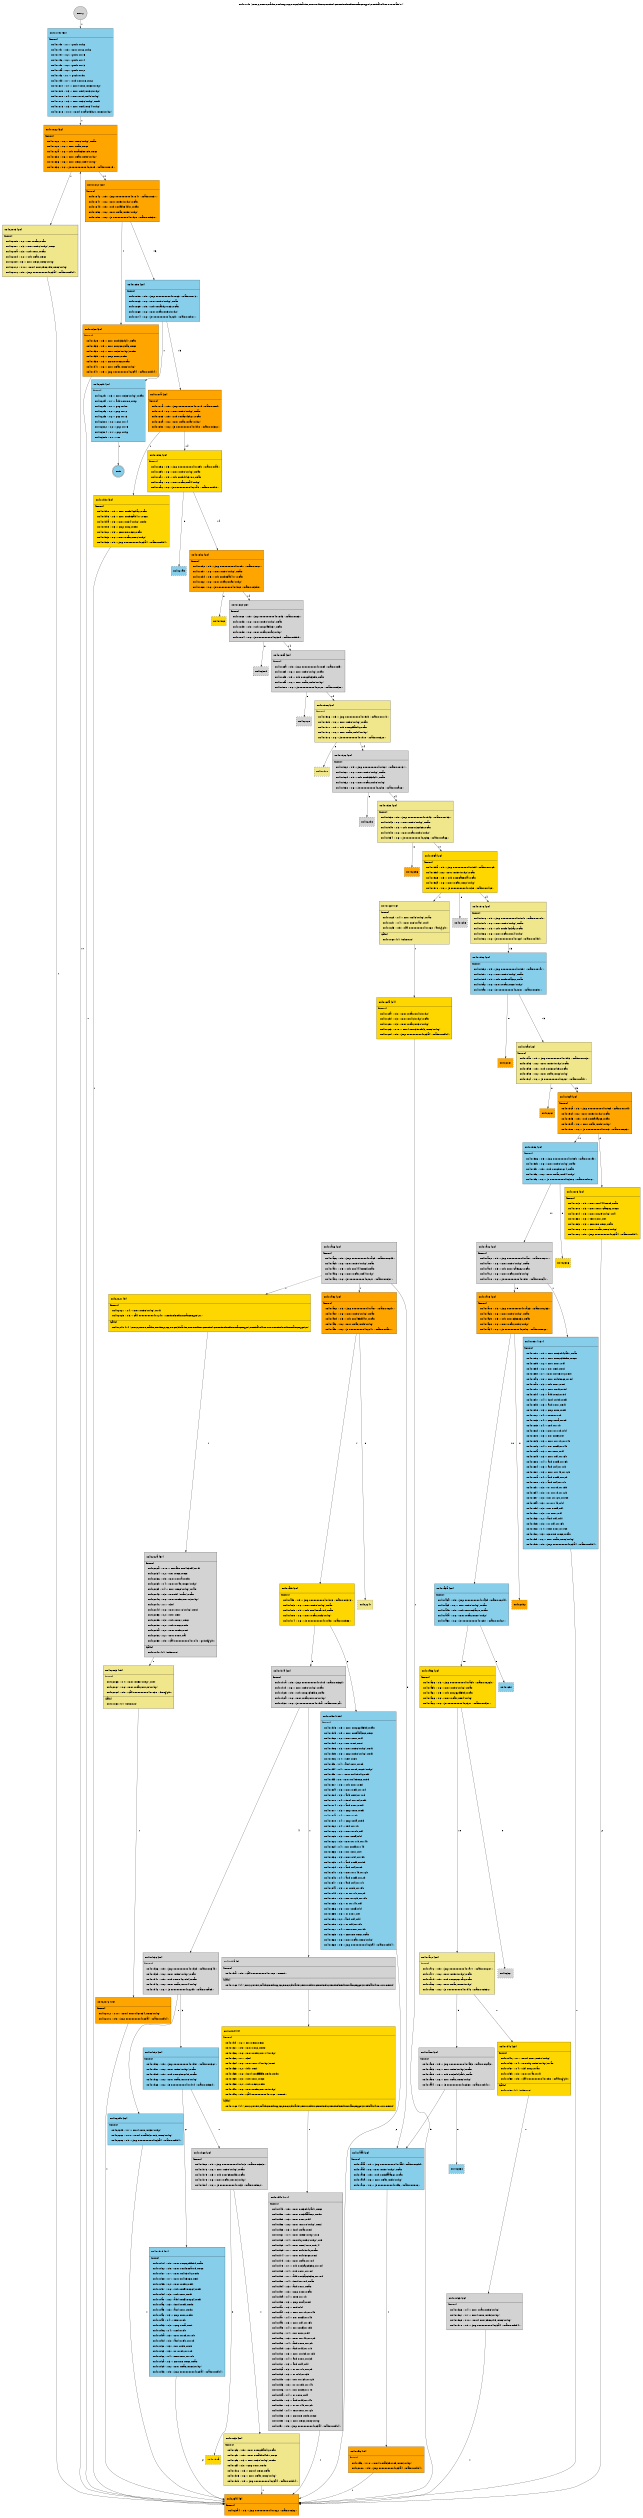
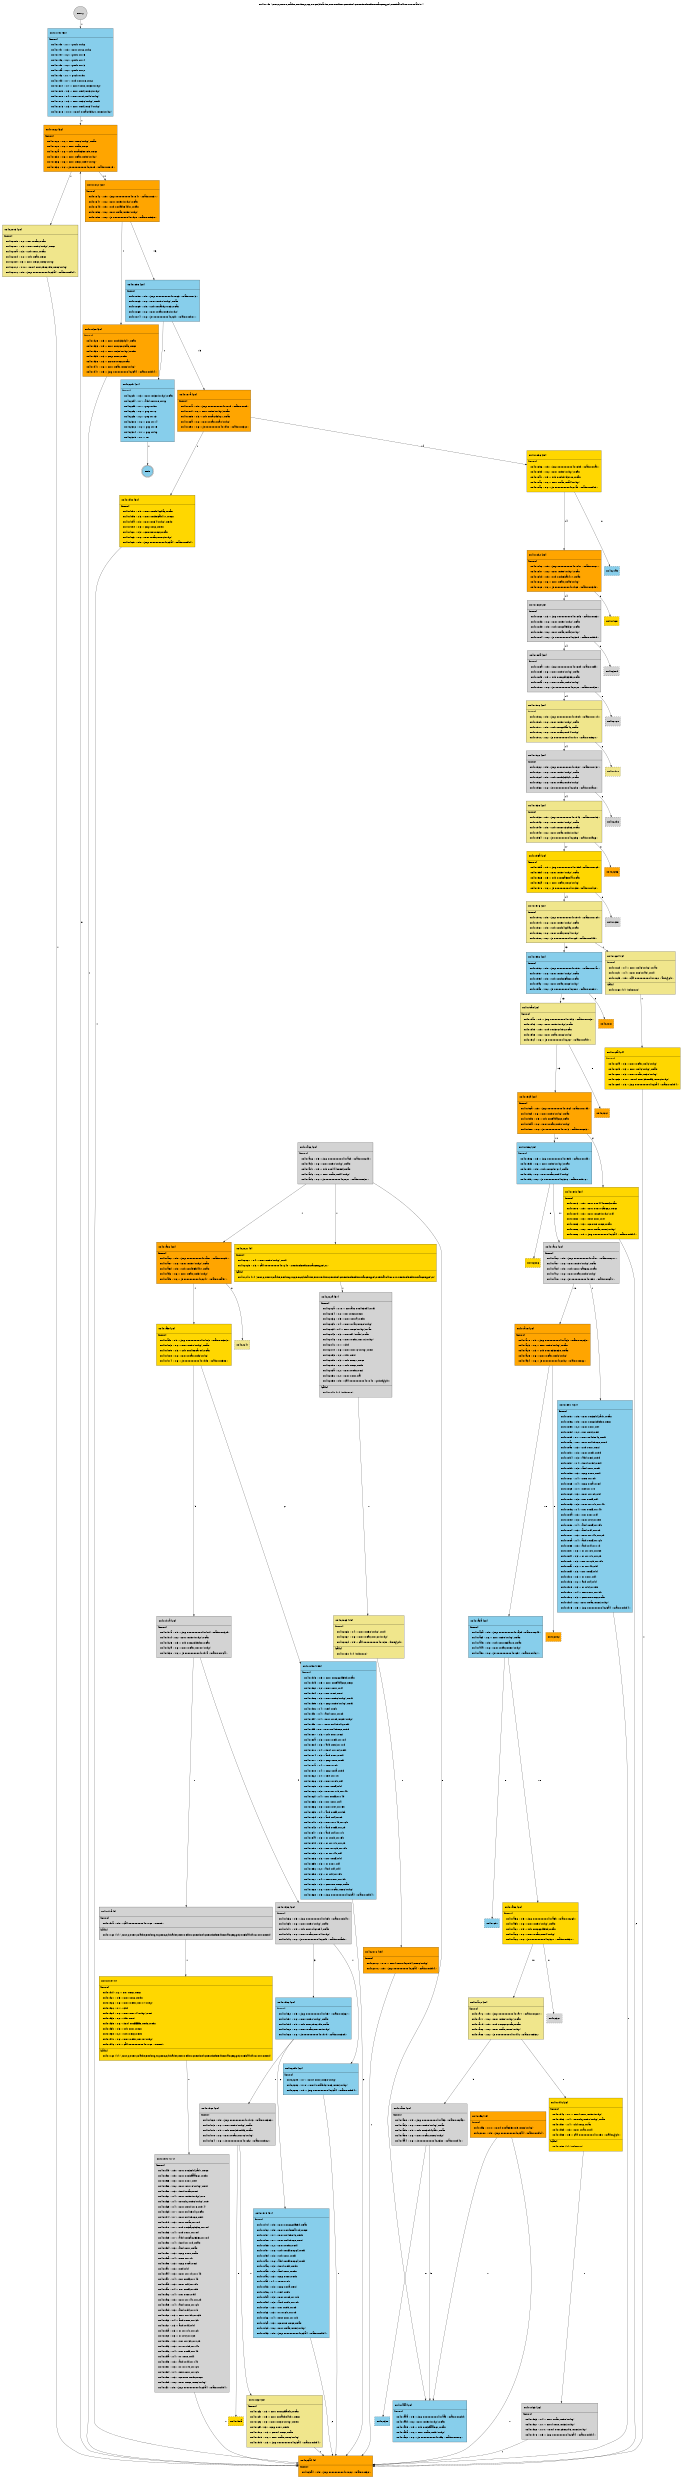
(438, 896) -> (601, 947)
(82, 949) -> (82, 922)
(387, 2317) -> (457, 2266)
